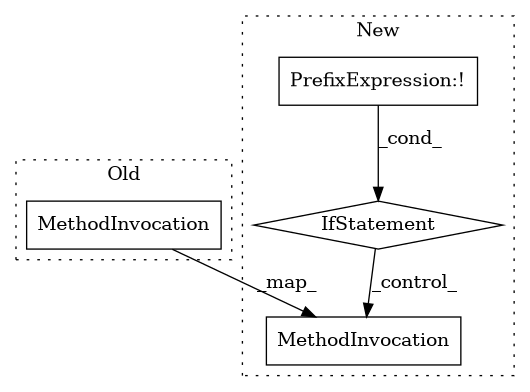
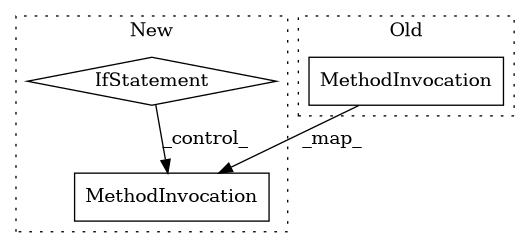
(378, 81) -> none
